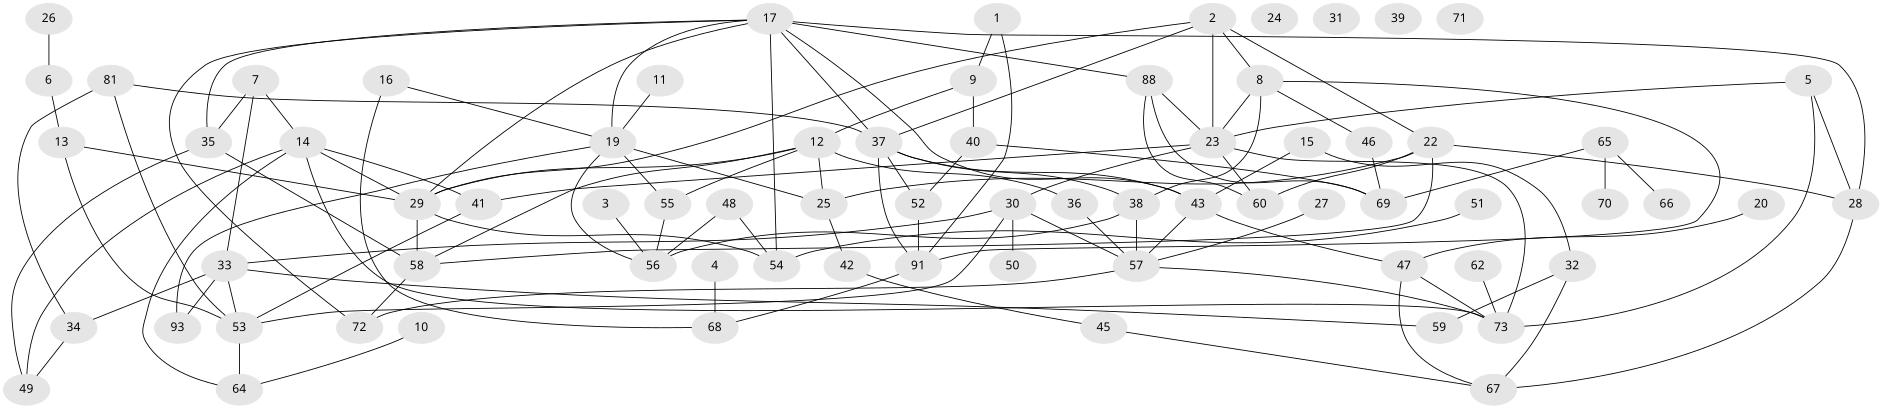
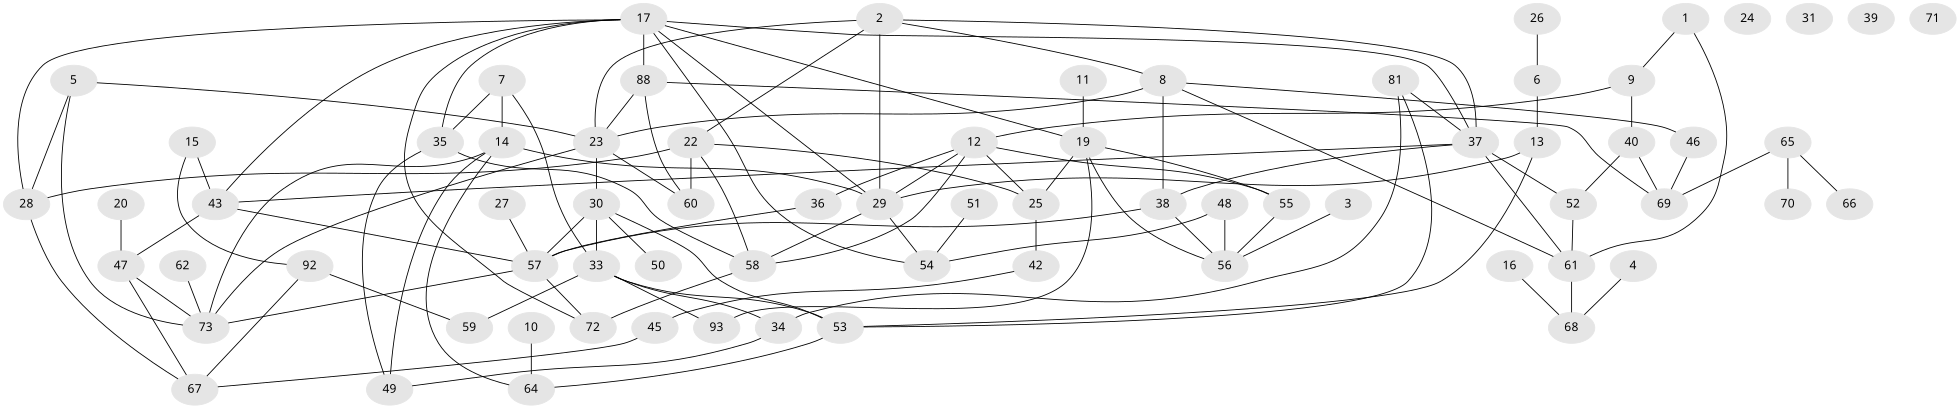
(500, 112) -> none
(479, 204) -> none
(918, 266) -> (1572, 266)
(1572, 266) -> (310, 266)
